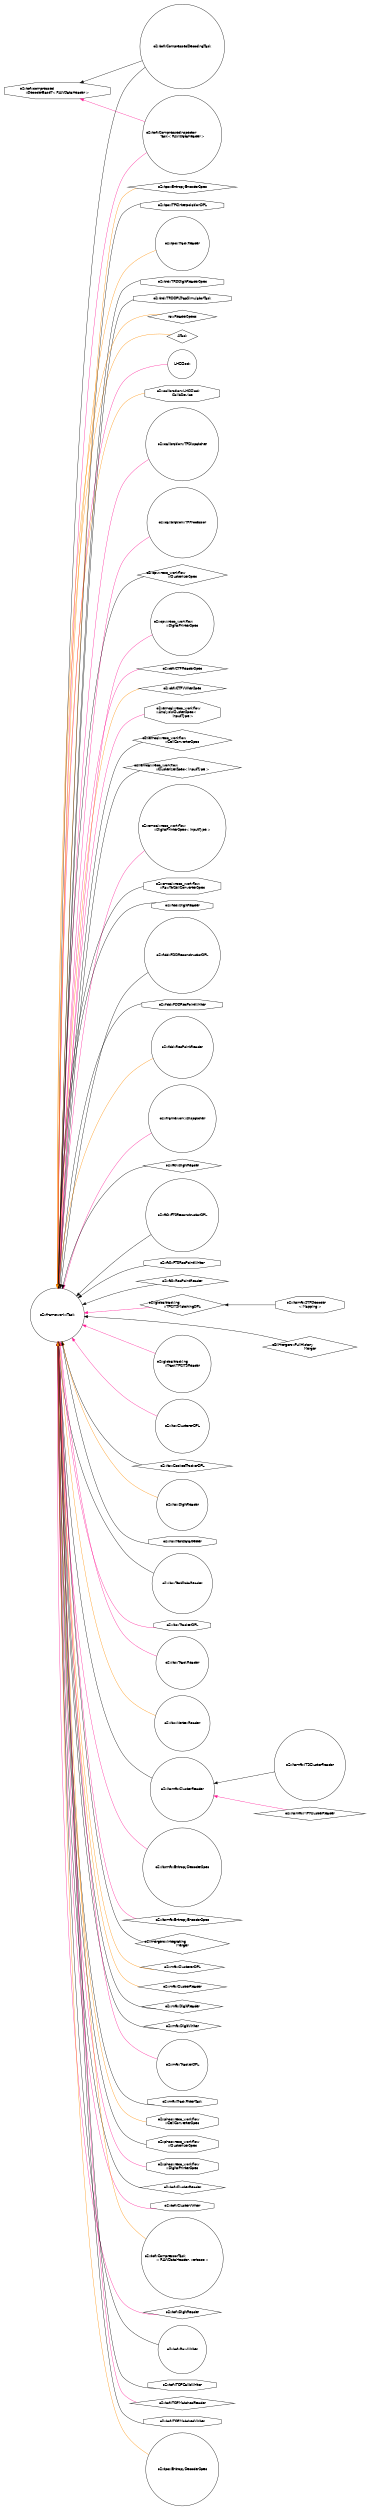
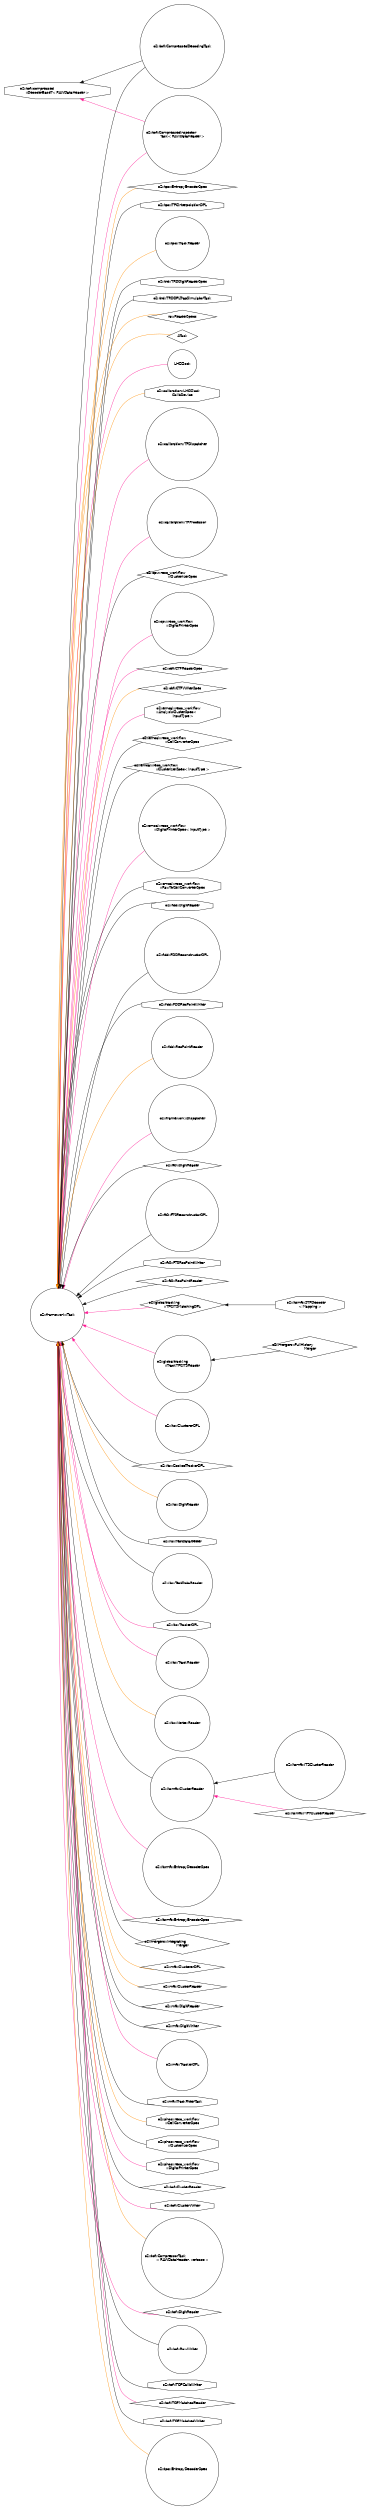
(188, 1325) -> (247, 1355)
